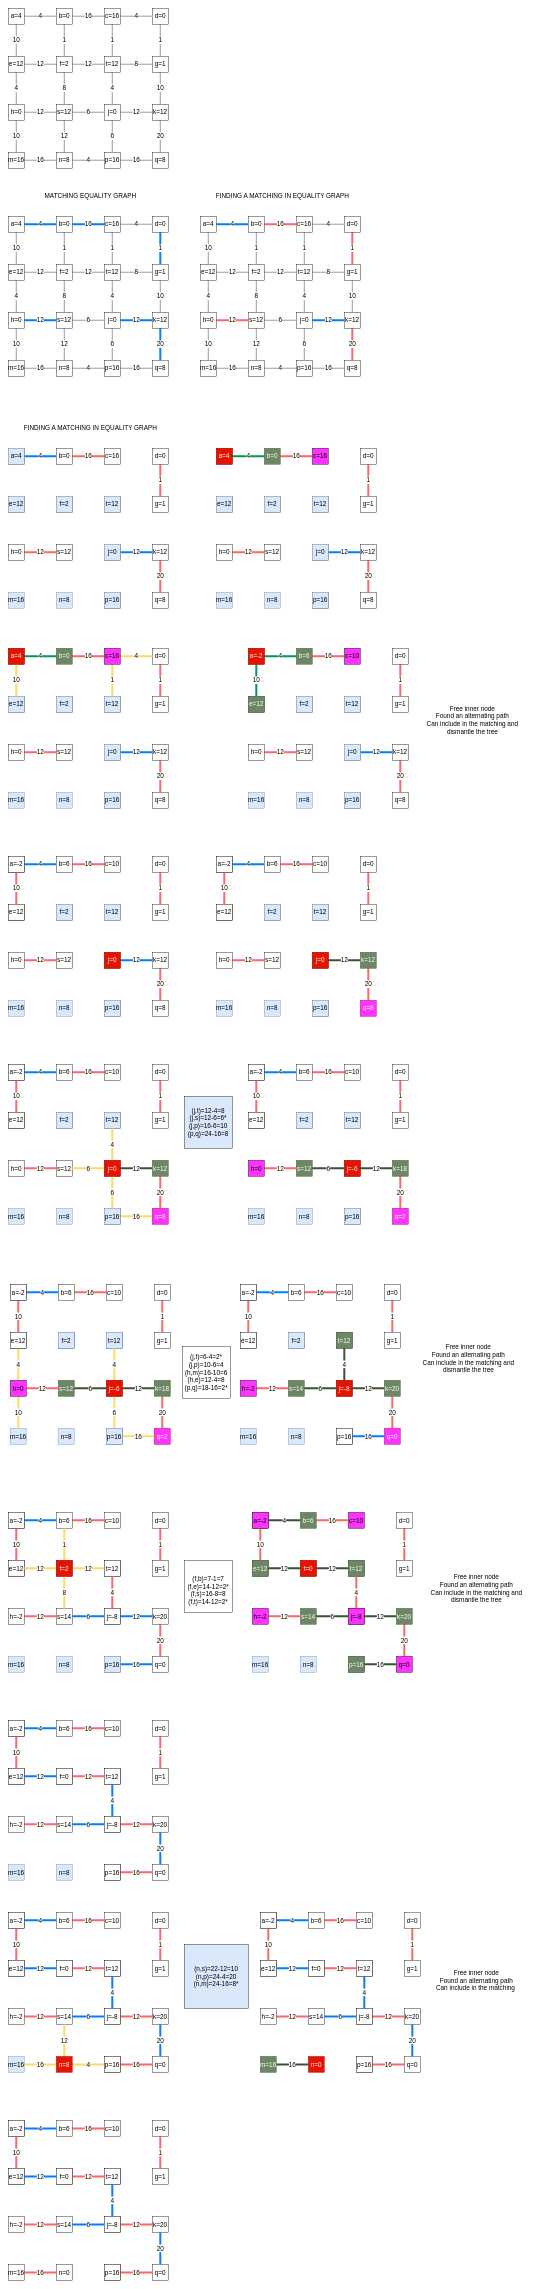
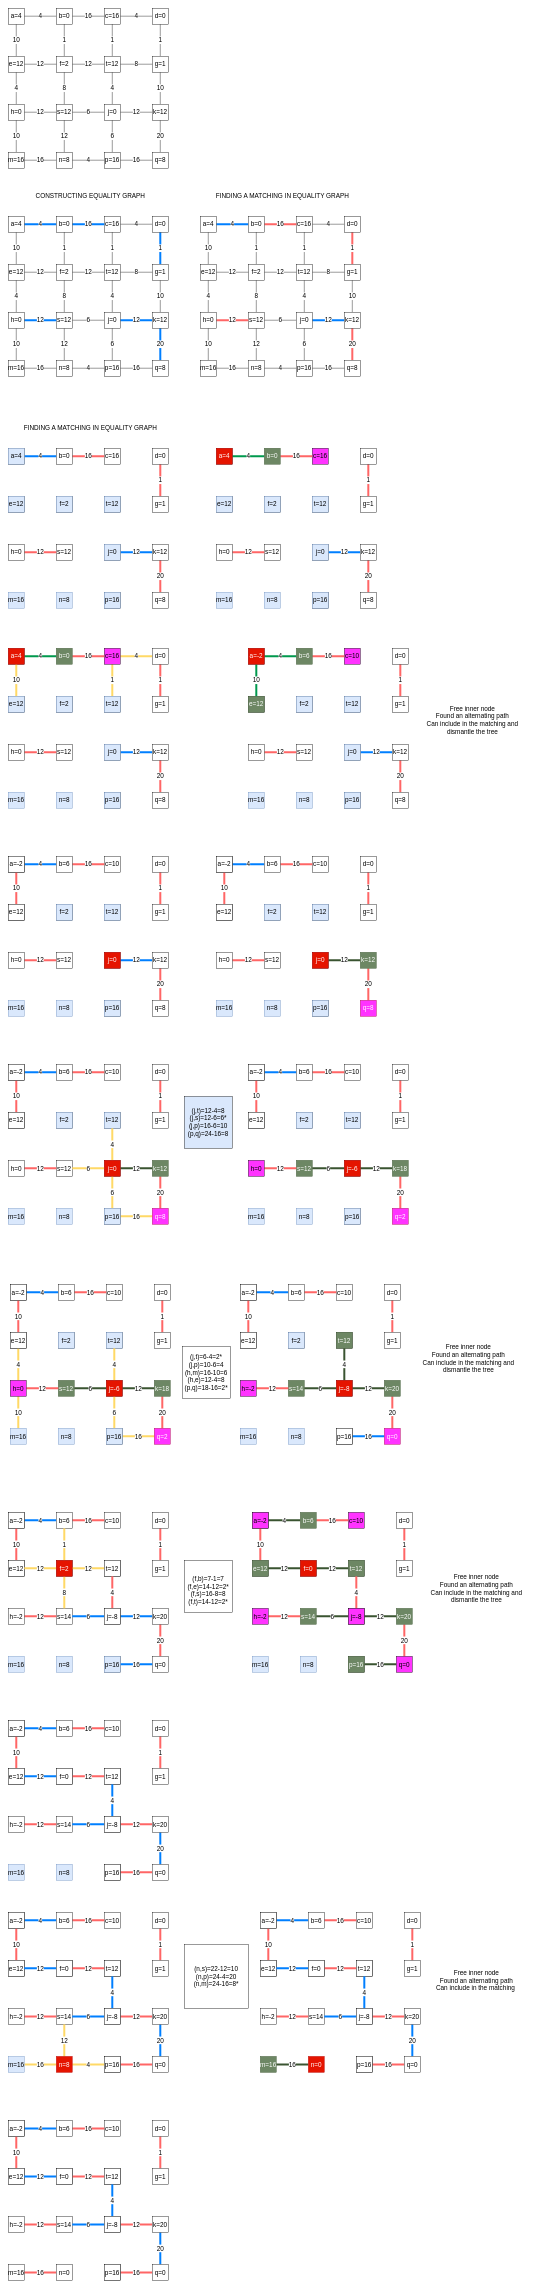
(90, 196) -> (90, 196)
(216, 1976) -> (216, 1976)
